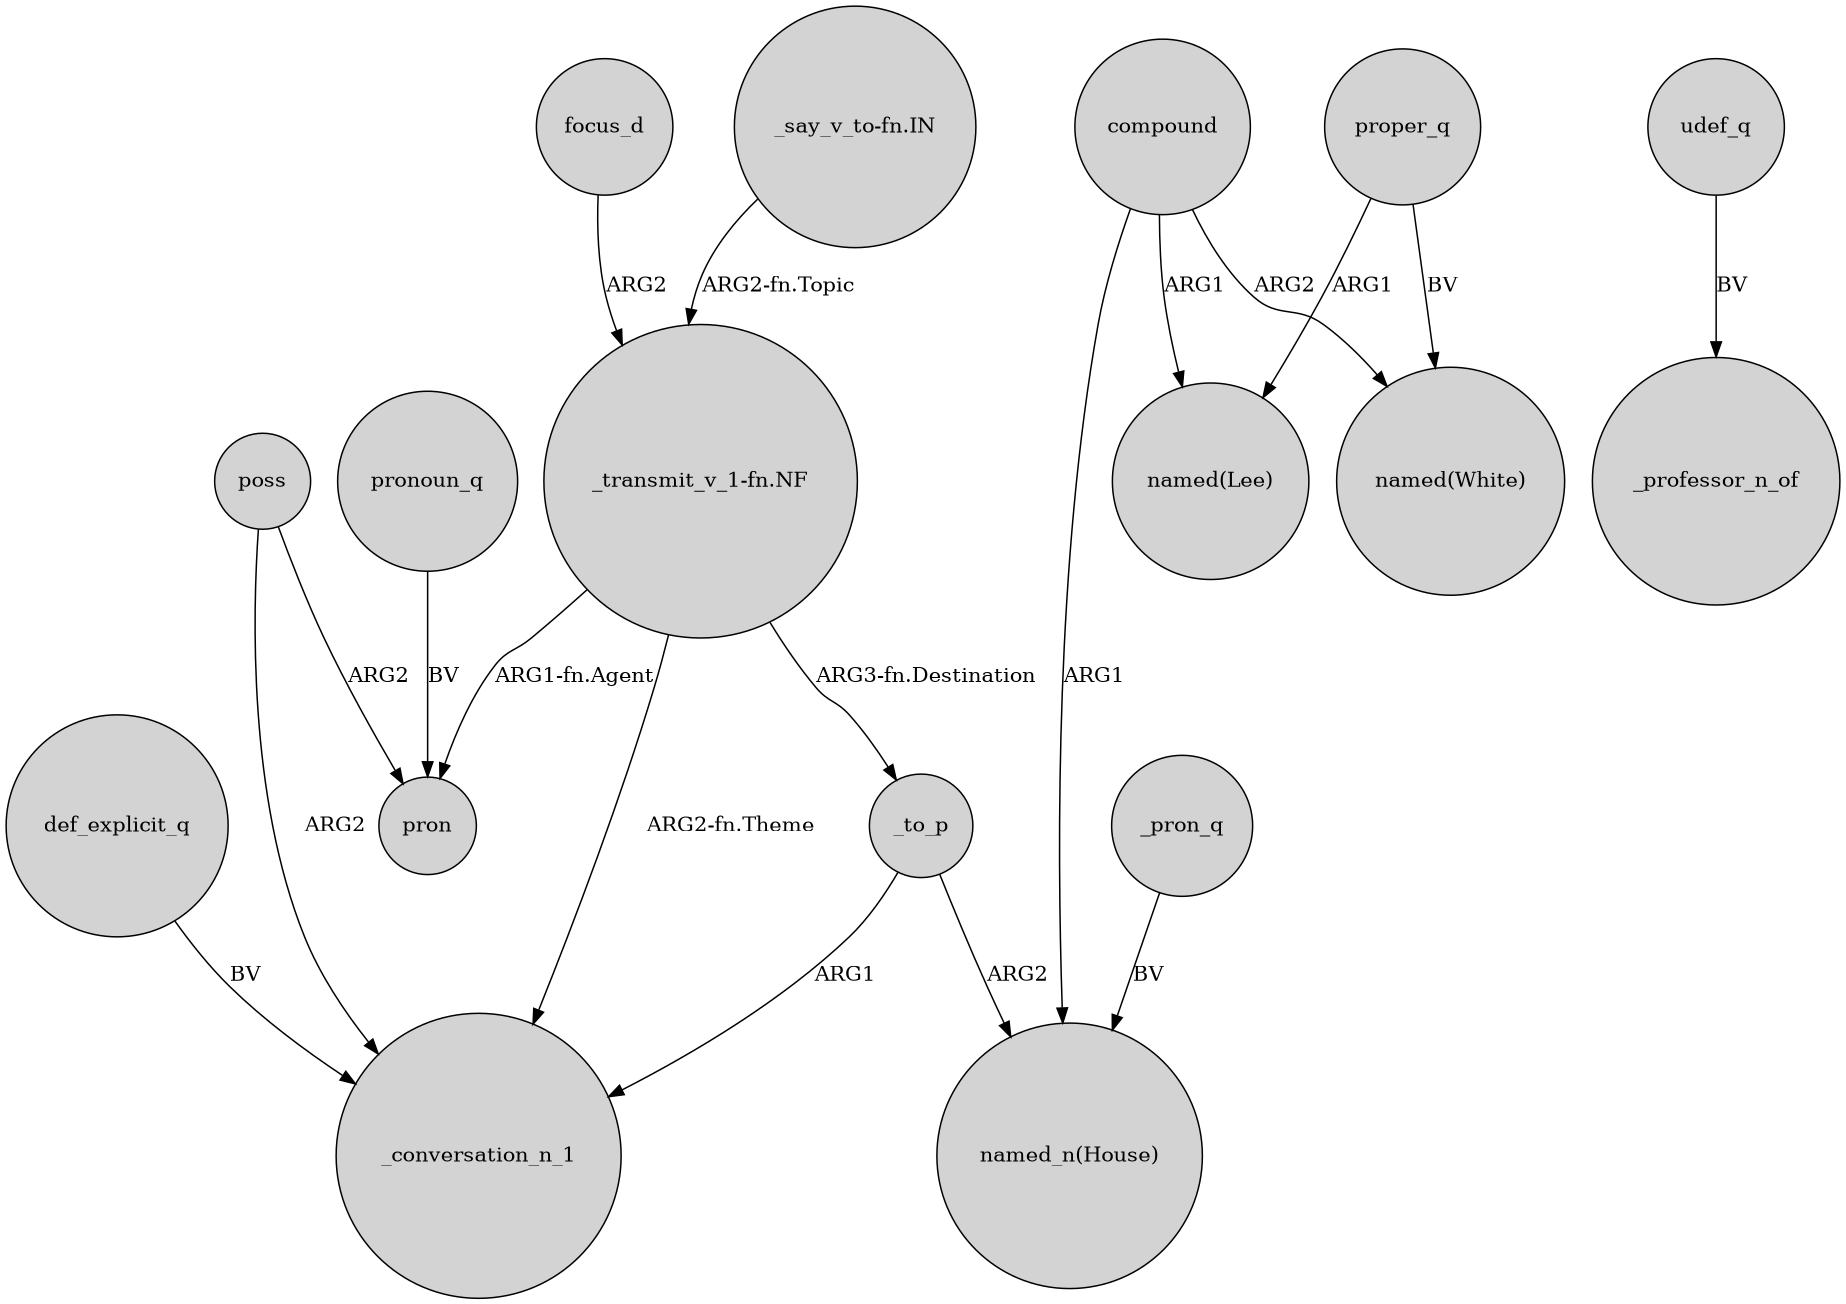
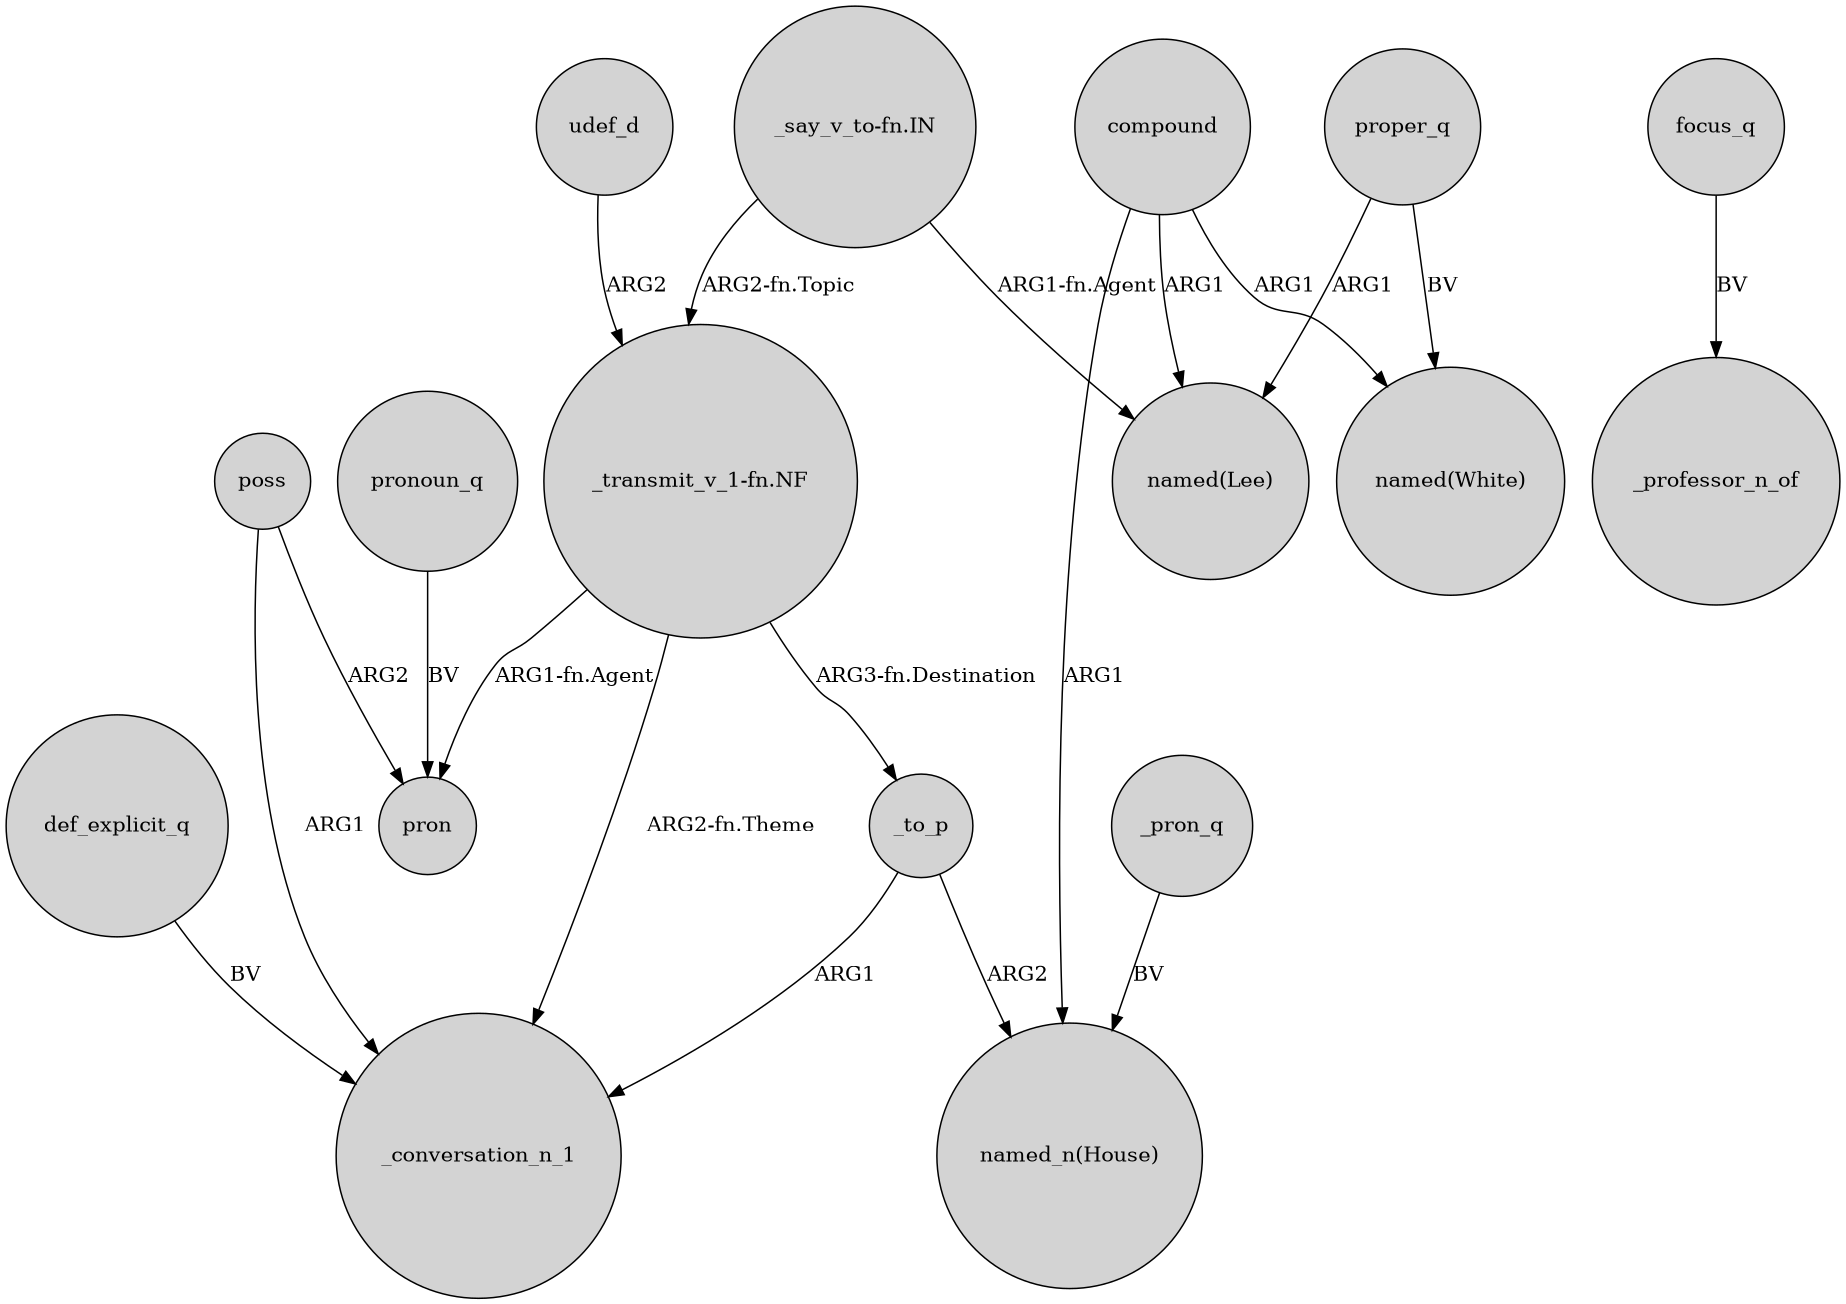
(605, 127) -> (605, 127)
(1716, 127) -> (1716, 127)
(1285, 286) -> (1285, 286)
none -> (1021, 320)
(335, 826) -> (335, 826)
